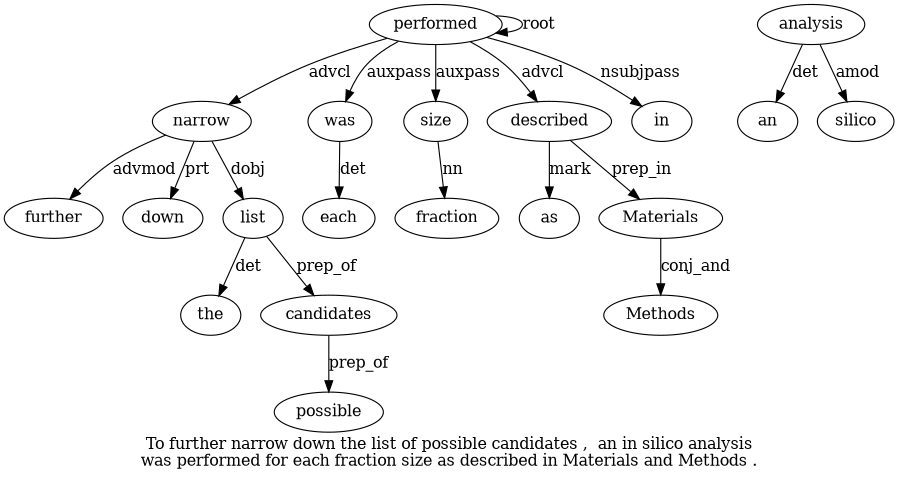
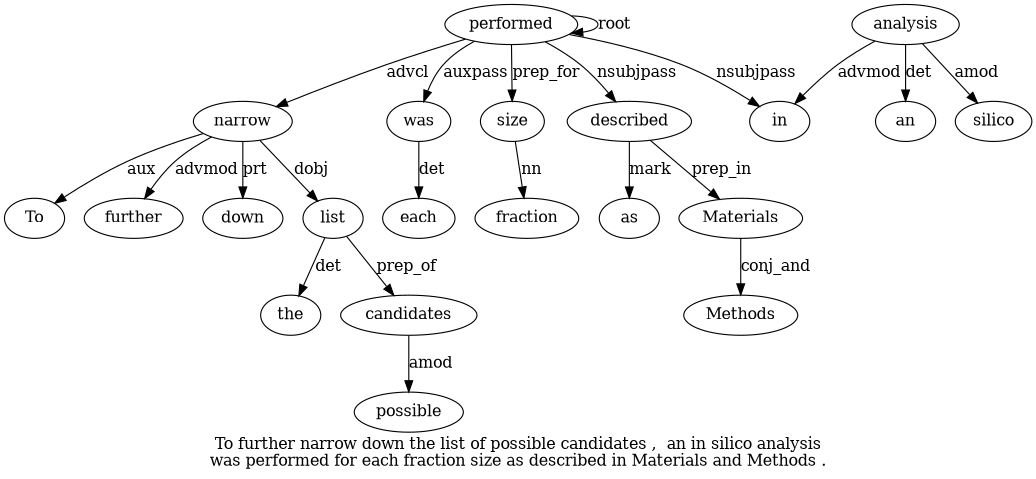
none -> (837, 65)
(468, 73) -> (546, 73)
(543, 73) -> (637, 73)
none -> (35, 218)
(359, 364) -> (431, 364)
